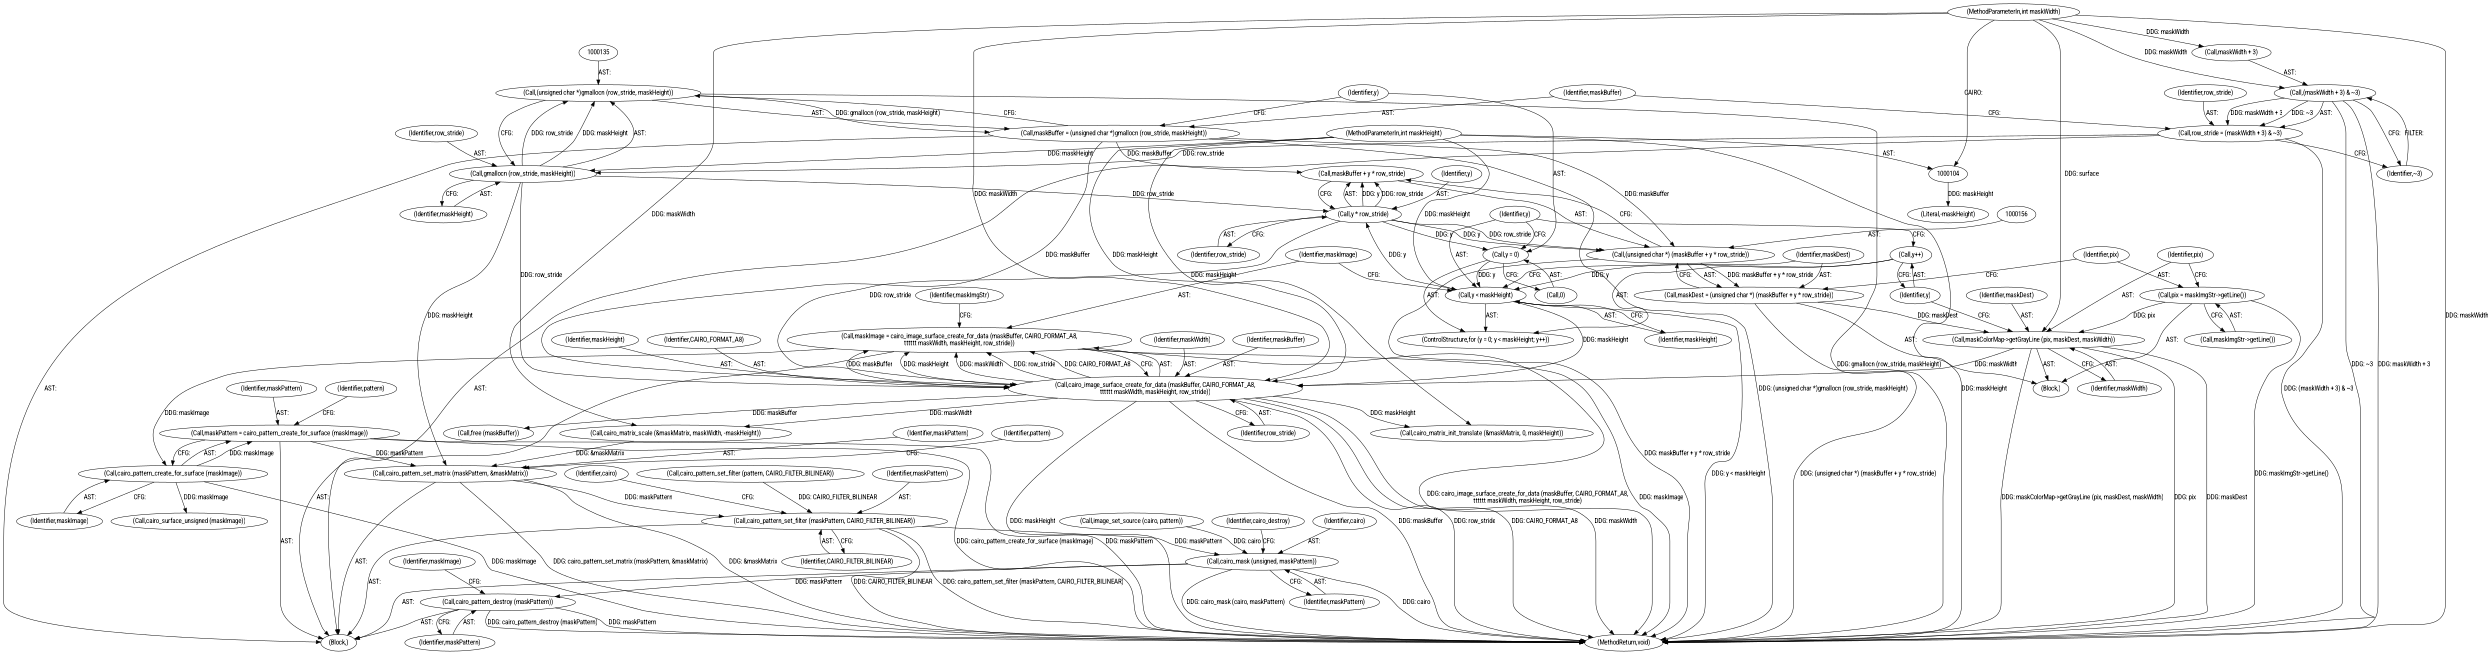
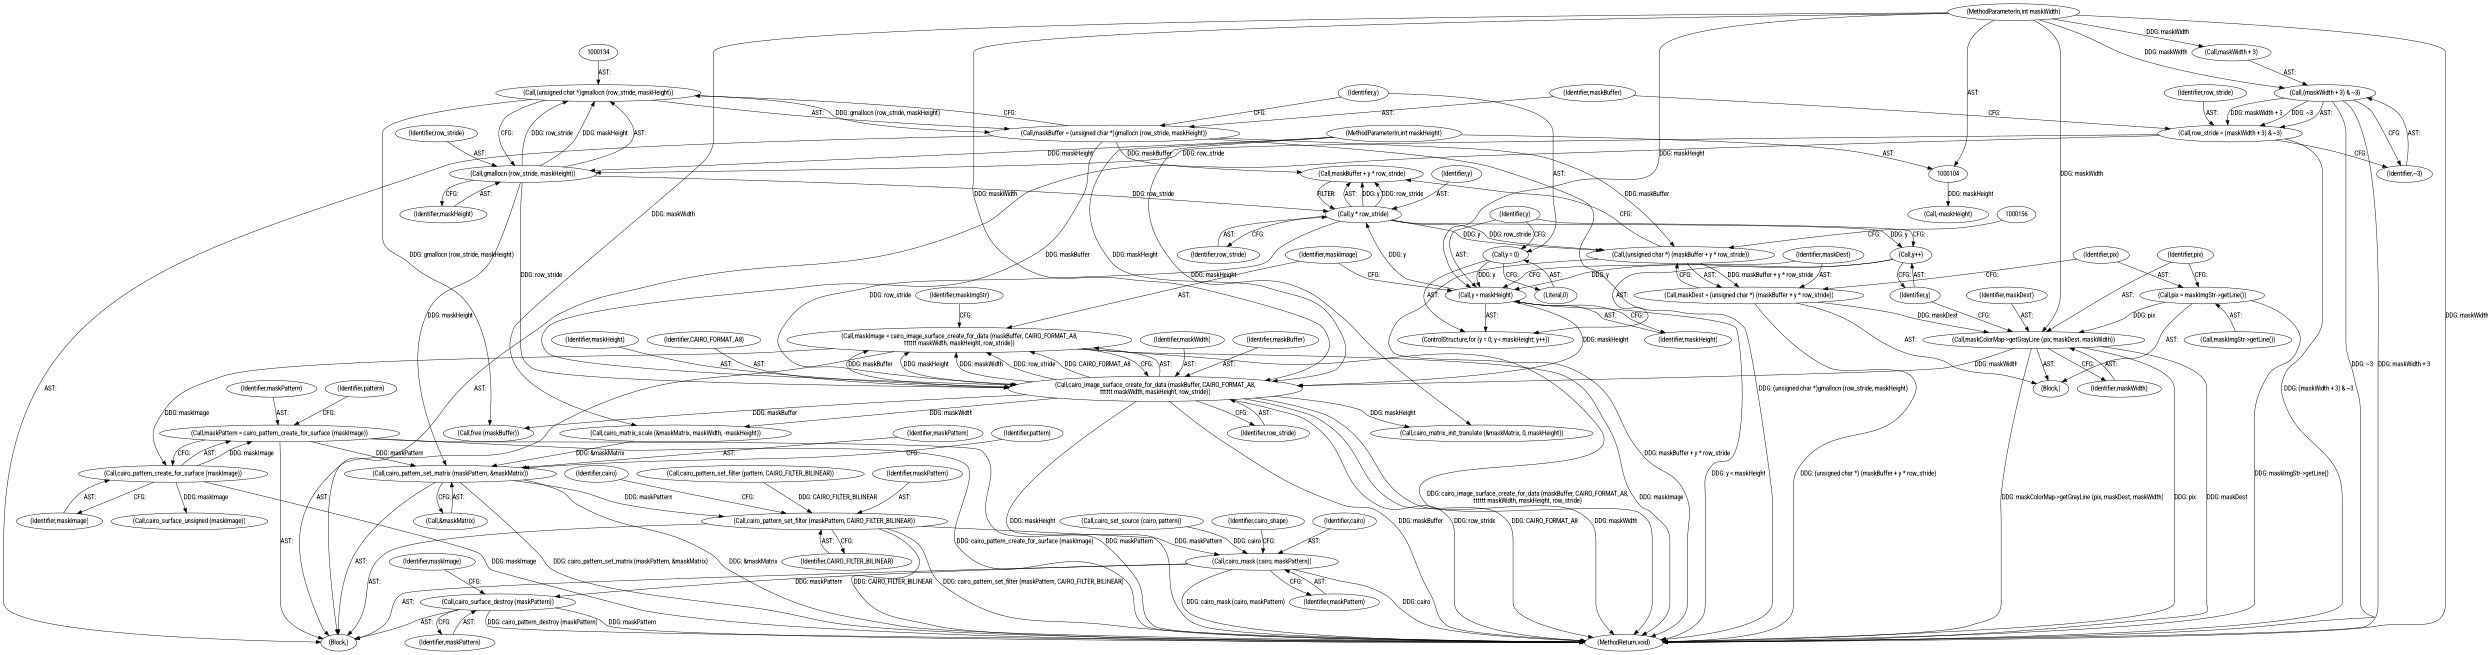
(598, 53) -> (598, 53)
(1974, 93) -> (1974, 93)
(1716, 114) -> (382, 223)
(2415, 134) -> (2415, 134)
(2082, 174) -> (2082, 174)
(1327, 194) -> (1327, 194)
(1440, 200) -> (1659, 107)
(1525, 201) -> none
(1948, 215) -> (1948, 215)
(1875, 235) -> (1875, 235)
(1432, 237) -> (1544, 224)
(1556, 295) -> (1556, 295)
(2210, 318) -> none
(1916, 330) -> none
none -> (450, 521)
(1132, 521) -> (1132, 521)
(1258, 521) -> (1258, 521)
(1262, 562) -> (1262, 562)
(498, 602) -> (498, 602)
